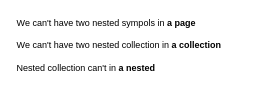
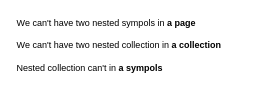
(93, 68) -> (95, 68)
